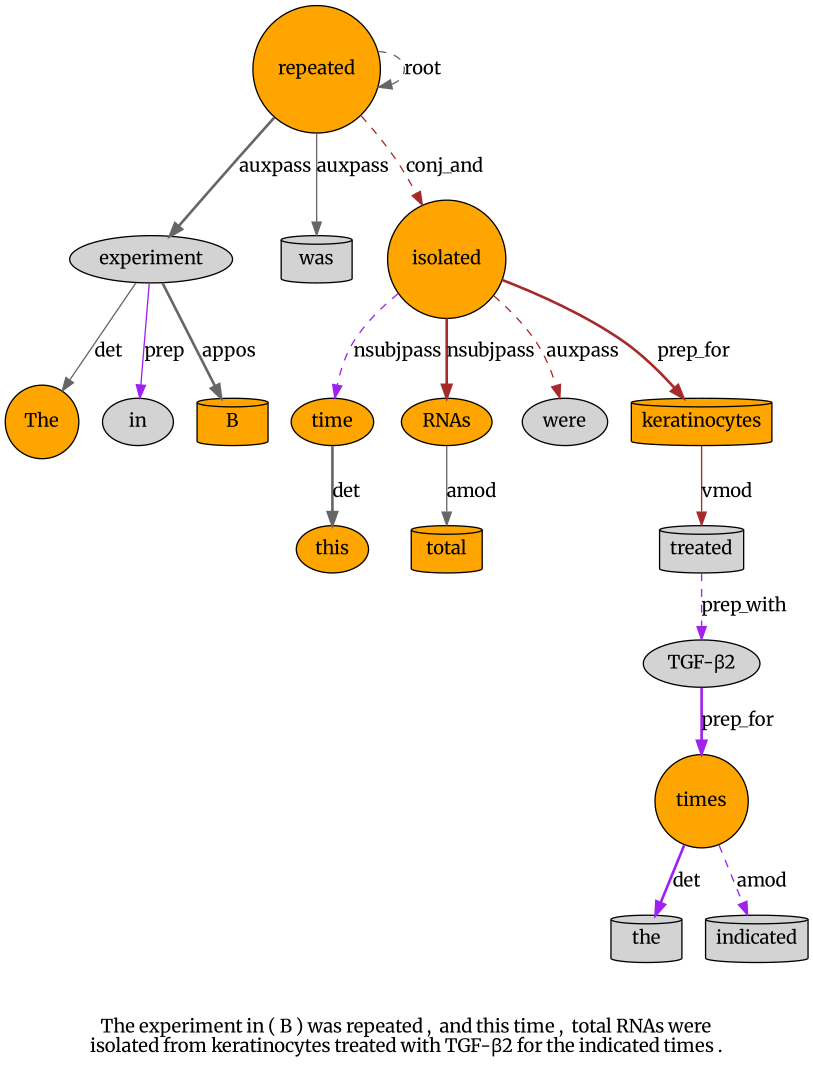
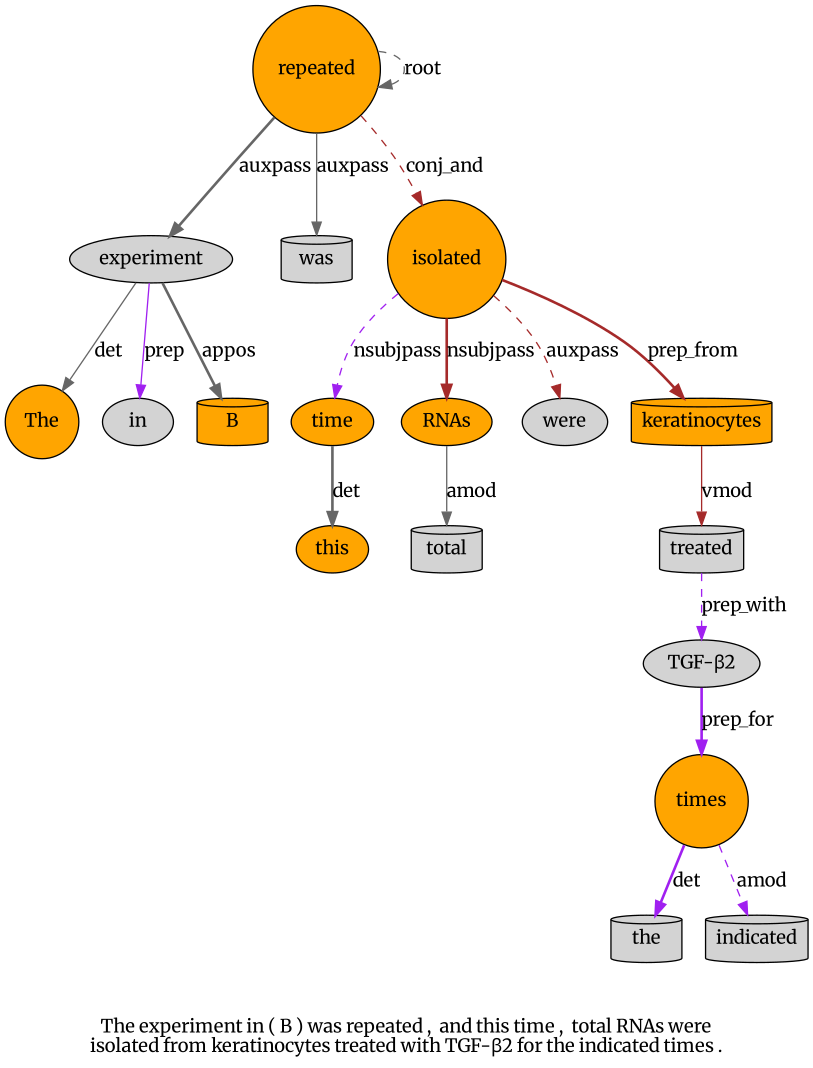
(694, 352) -> (694, 352)
(447, 549) -> (447, 549)
